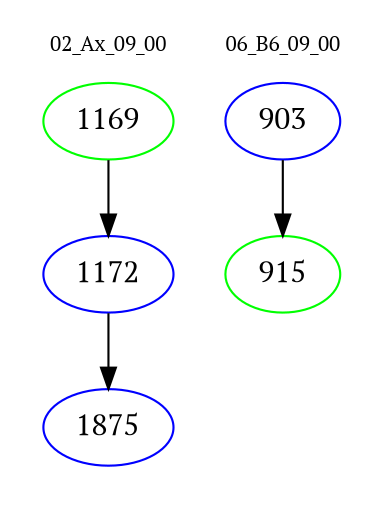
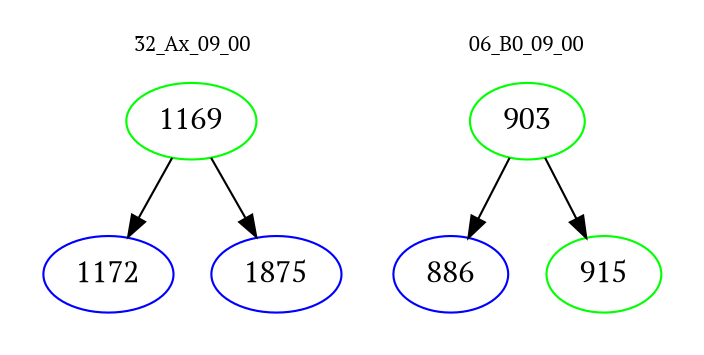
(108, 46) -> (192, 46)
(284, 46) -> (527, 46)
(283, 121) -> (527, 121)
none -> (451, 274)
(108, 340) -> (228, 188)
